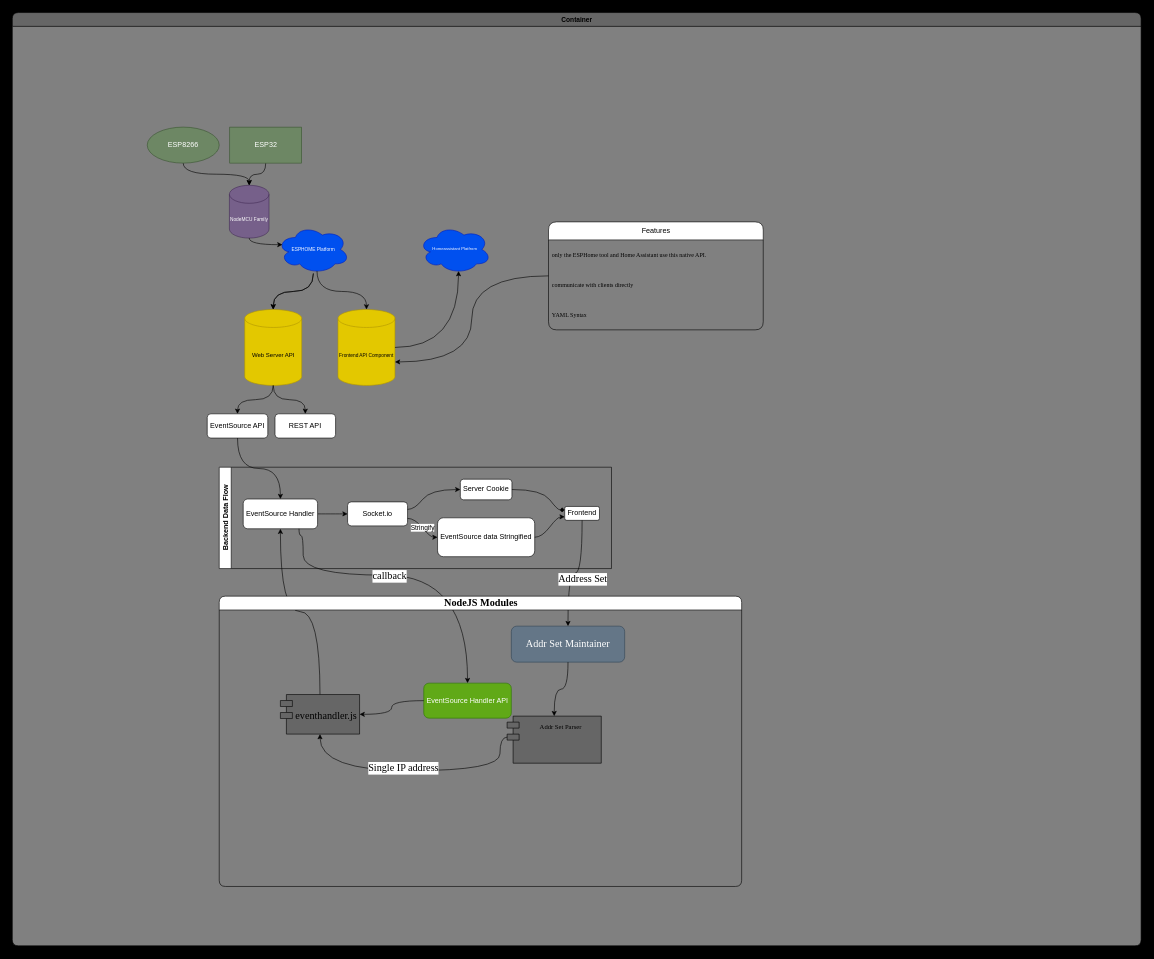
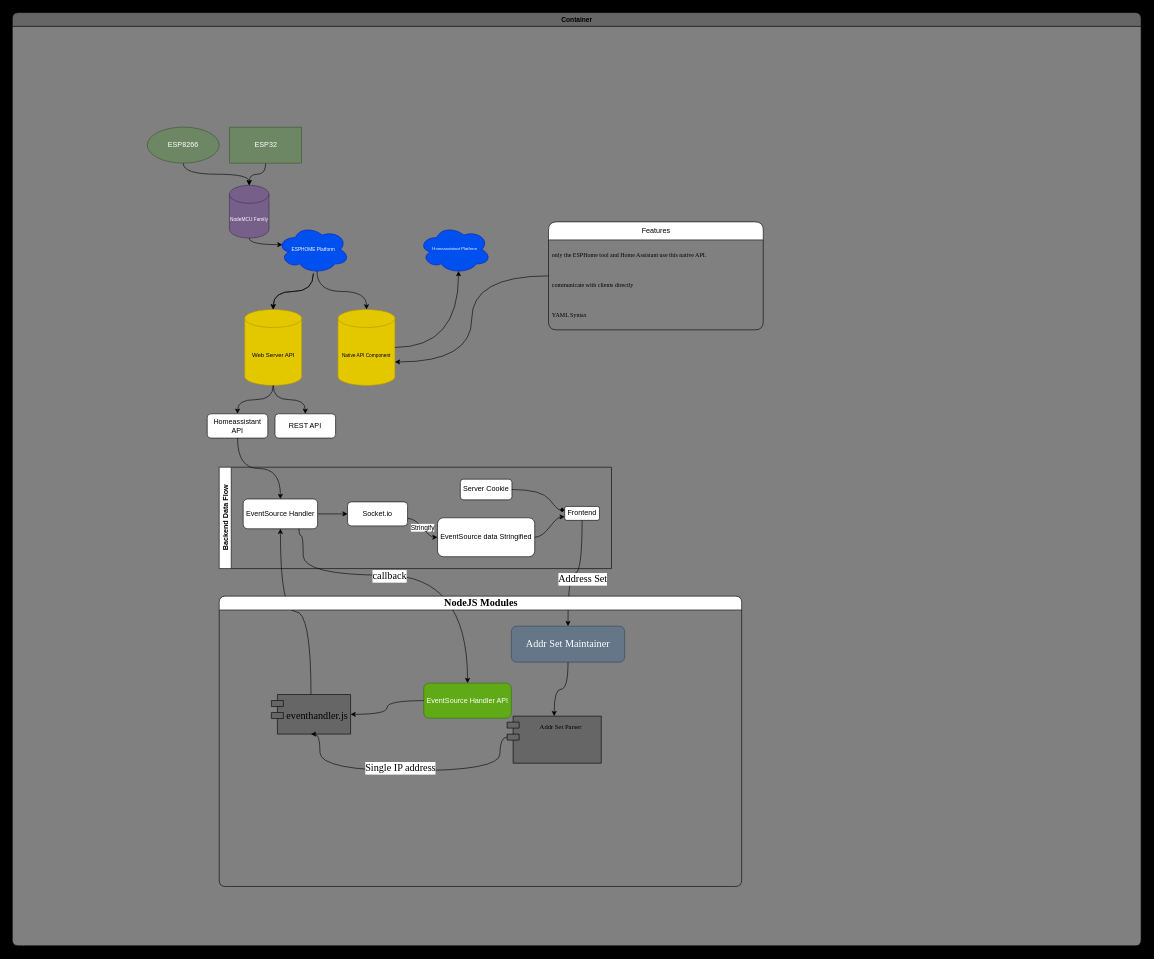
(367, 355) -> (367, 355)
(238, 426) -> (238, 426)
(433, 493) -> none
(320, 714) -> (311, 714)
